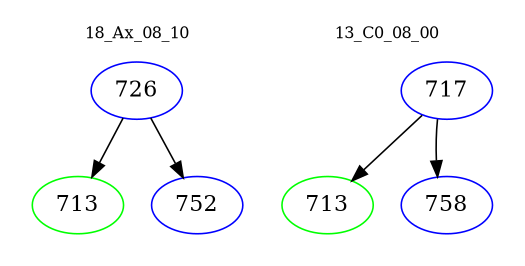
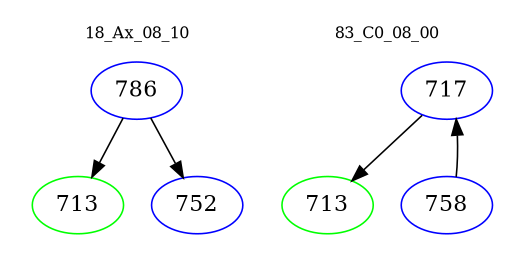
(387, 34) -> (387, 34)
(137, 91) -> (137, 91)
(436, 140) -> (457, 156)
